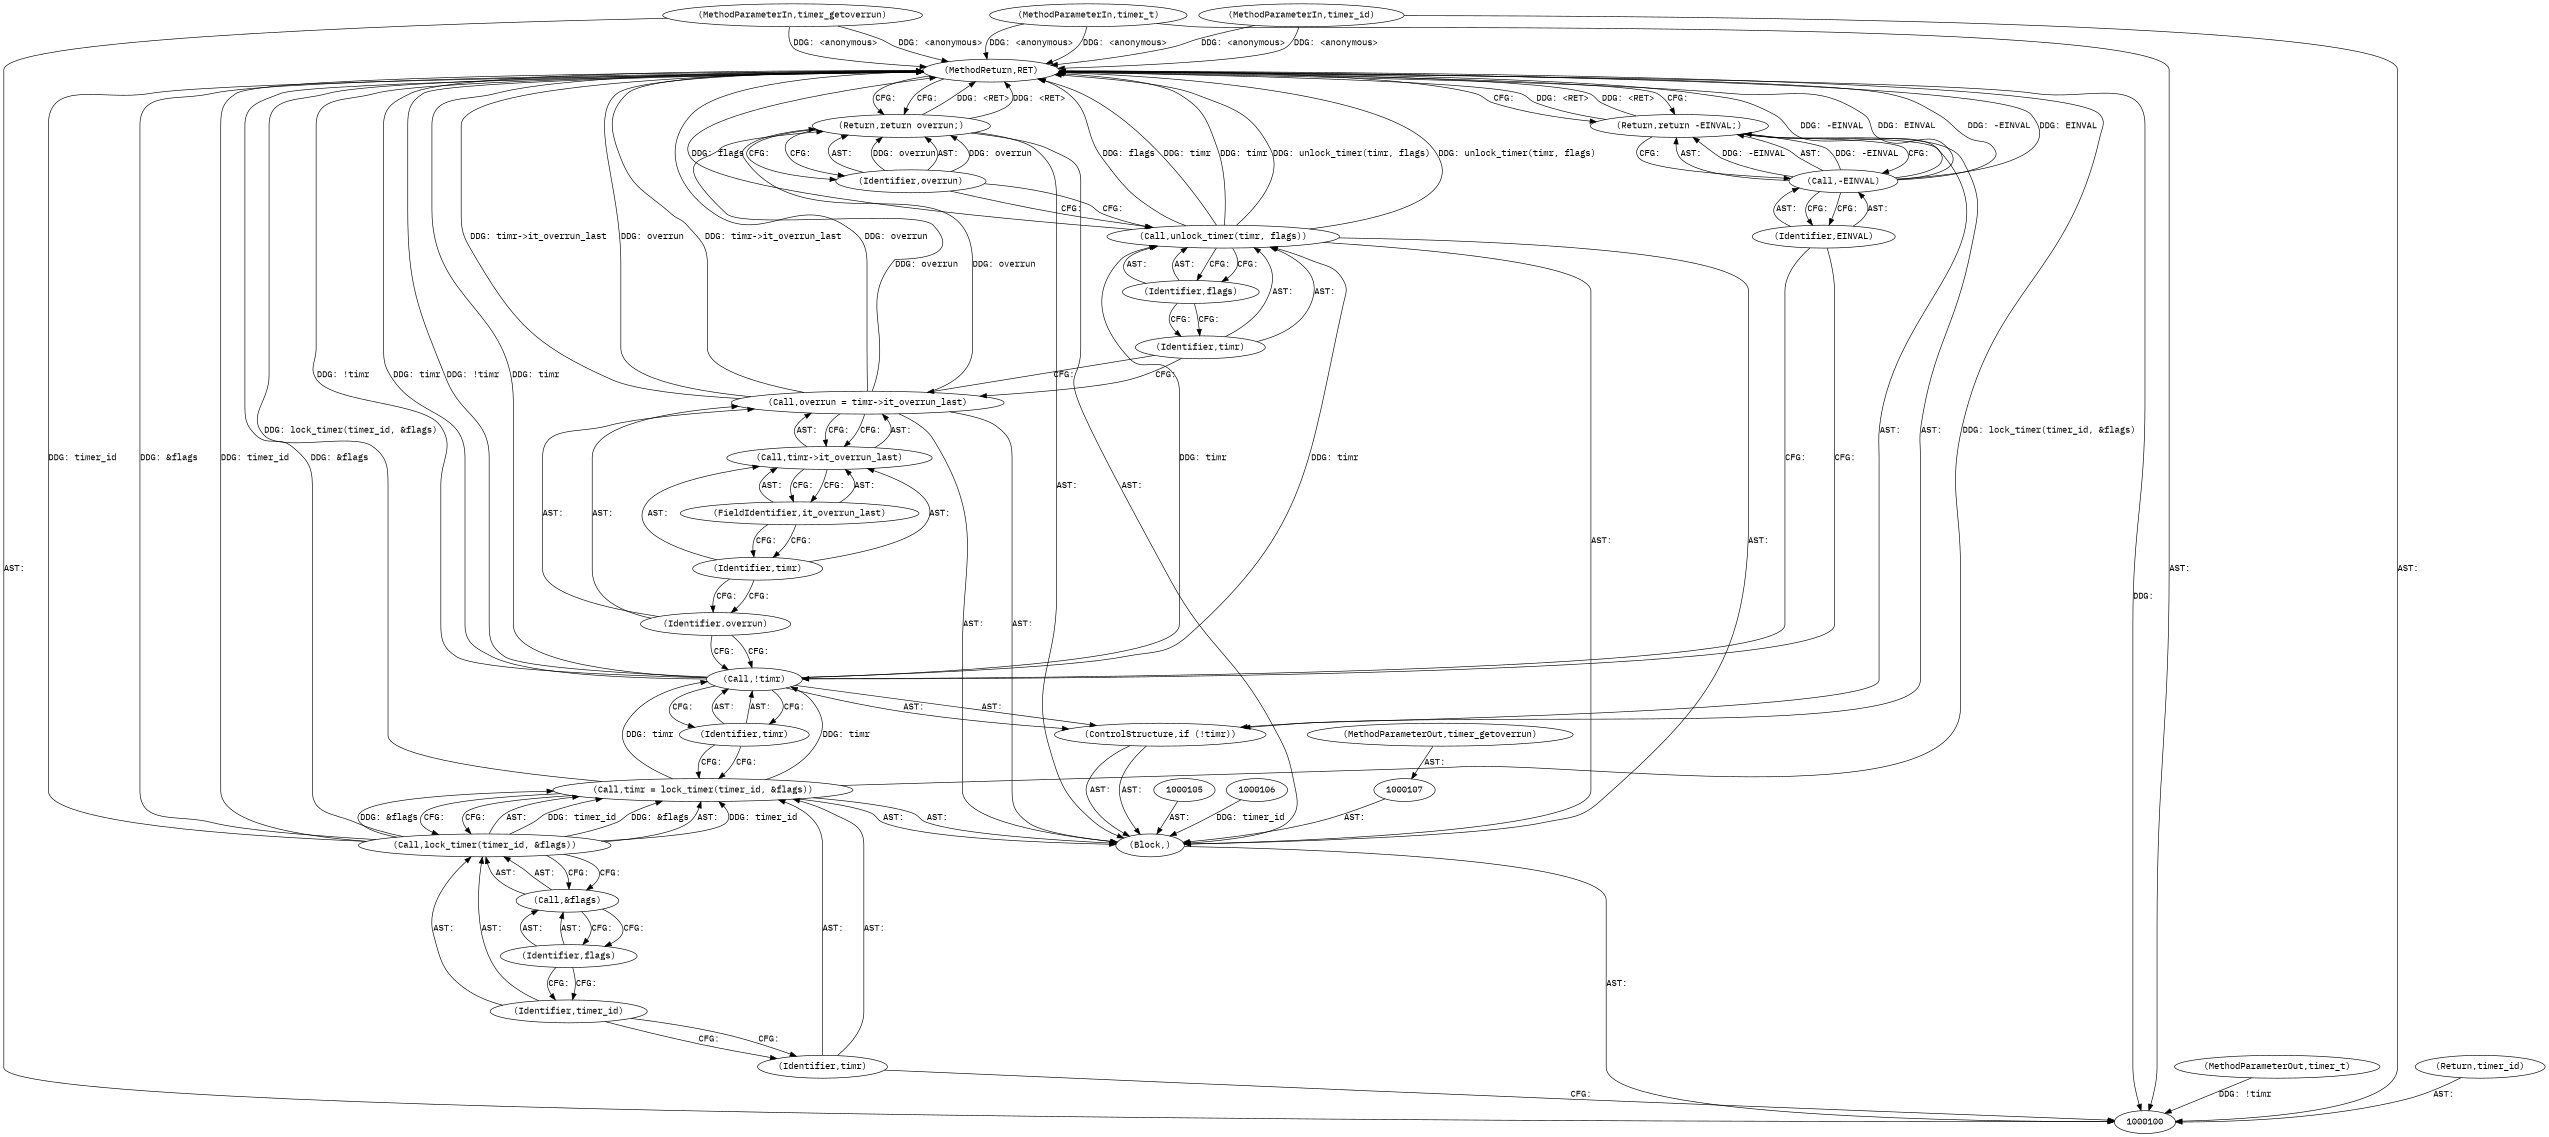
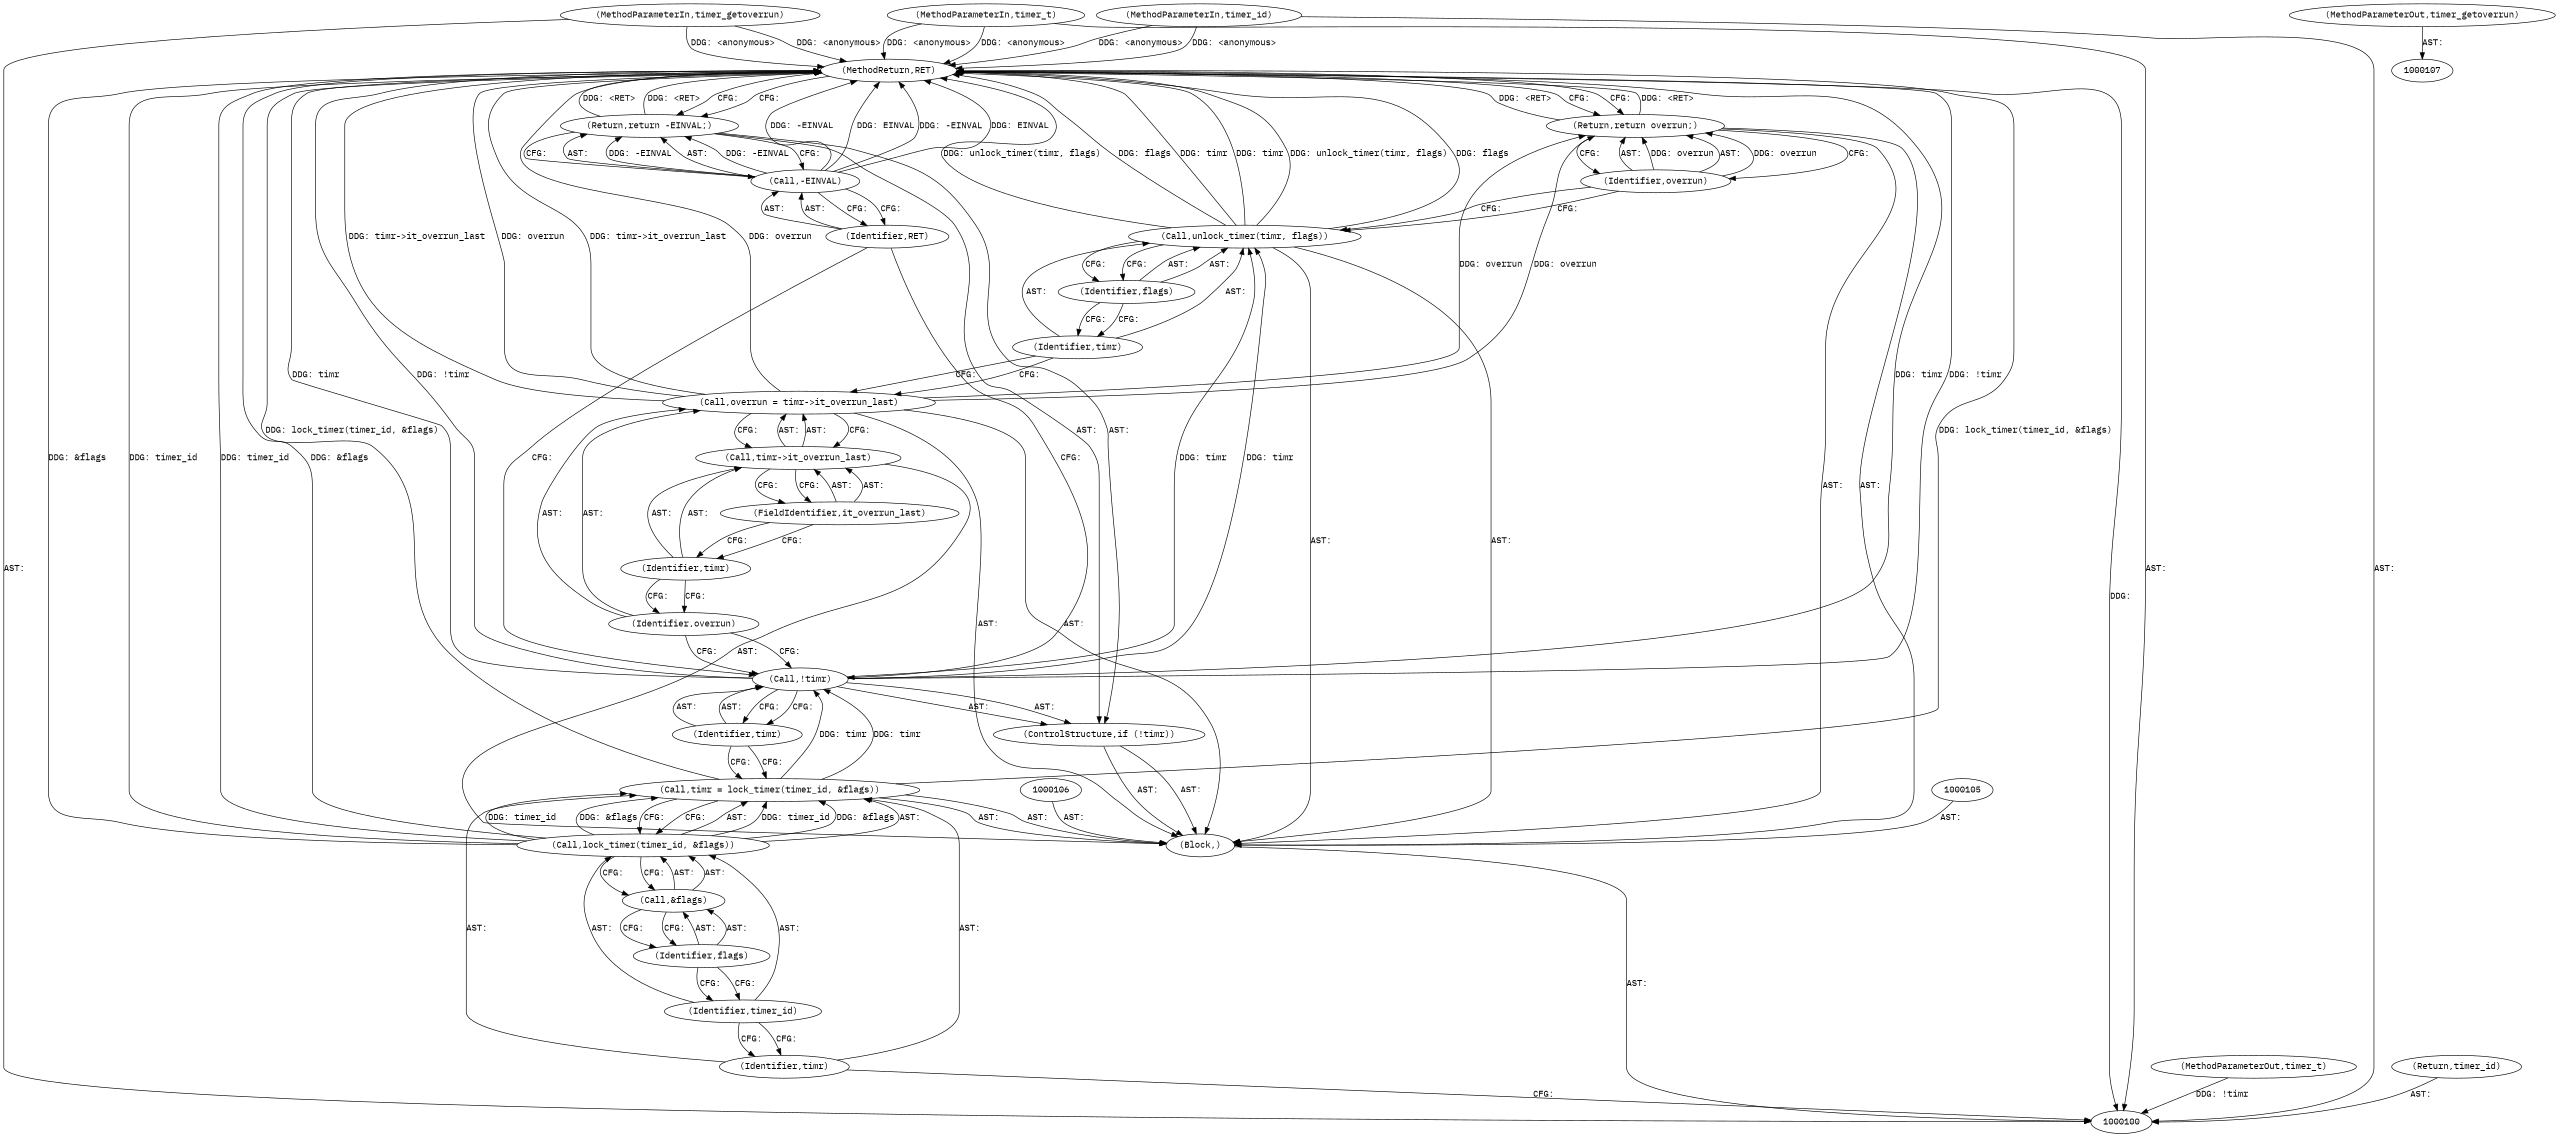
(1824, 237) -> (887, 237)
(1251, 818) -> (1077, 818)
(1289, 828) -> (465, 794)
